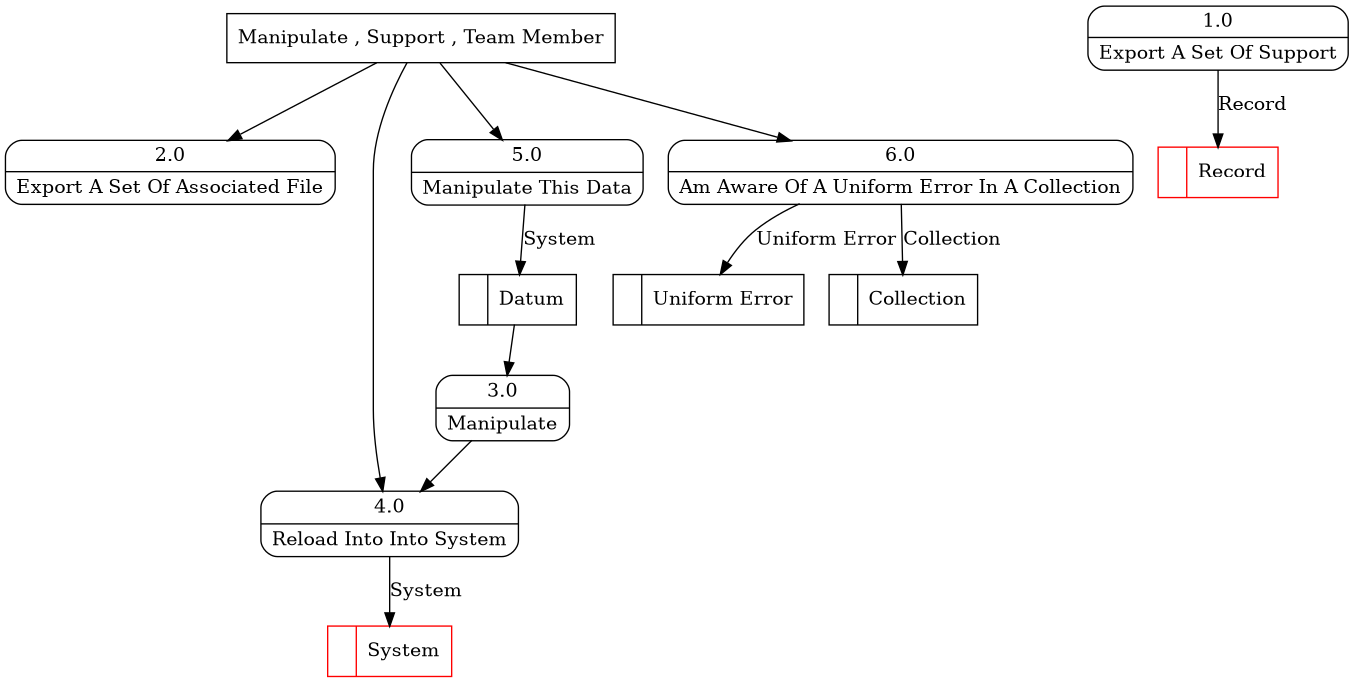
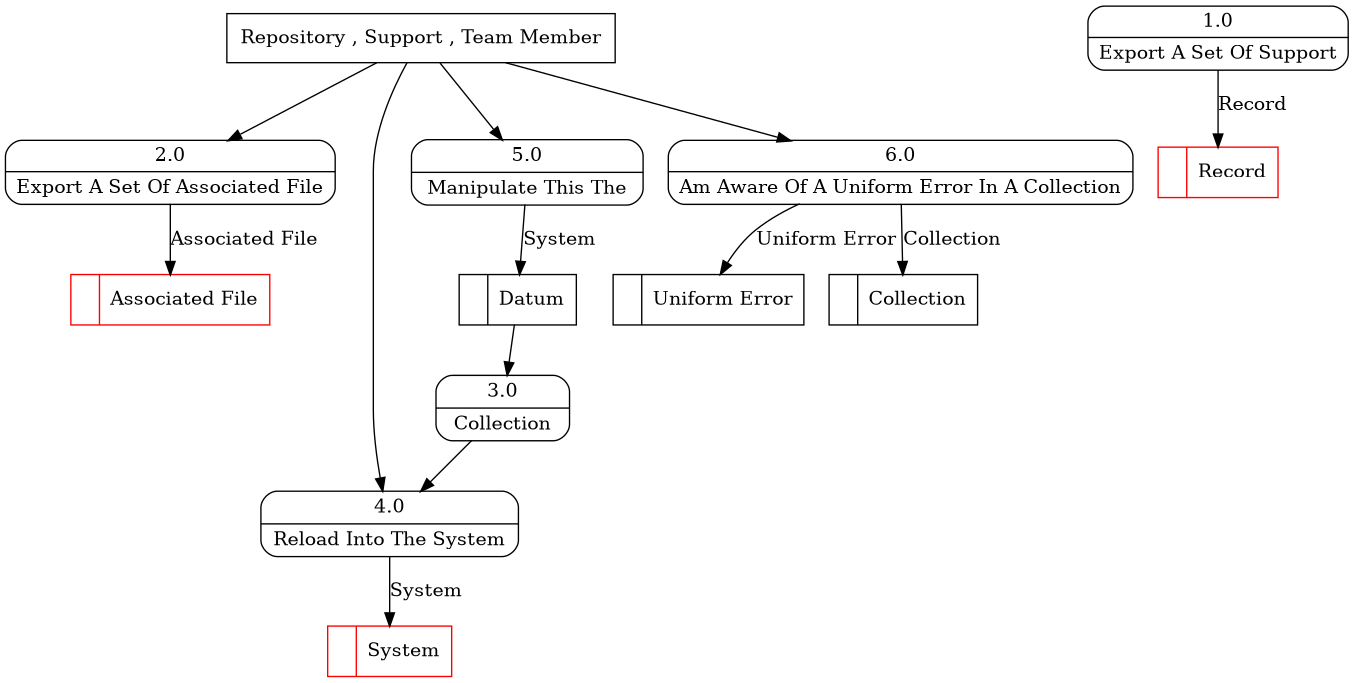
(421, 38) -> (421, 38)
(527, 188) -> (527, 188)
none -> (170, 300)
(503, 424) -> (503, 424)
(390, 540) -> (390, 540)
